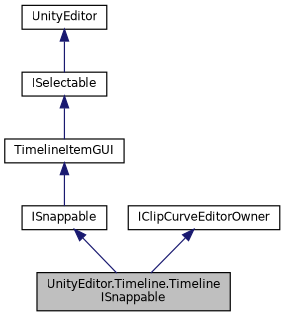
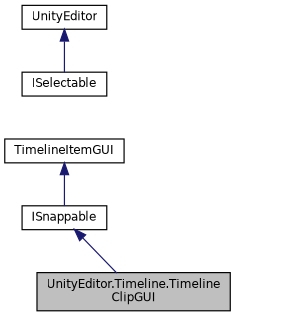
(64, 124) -> none
(204, 218) -> none
(134, 292) -> (134, 292)
